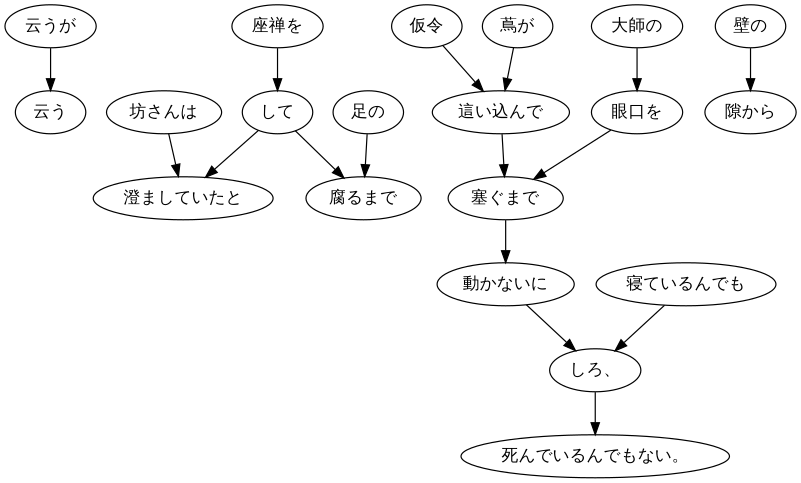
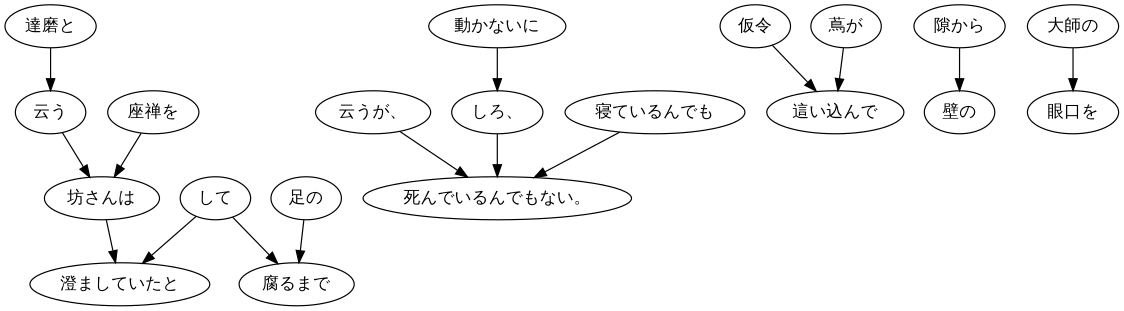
(51, 26) -> (51, 26)
(278, 63) -> (131, 150)
(751, 63) -> (960, 63)
none -> (373, 112)
none -> (73, 150)
(506, 198) -> none
(644, 324) -> (582, 152)
